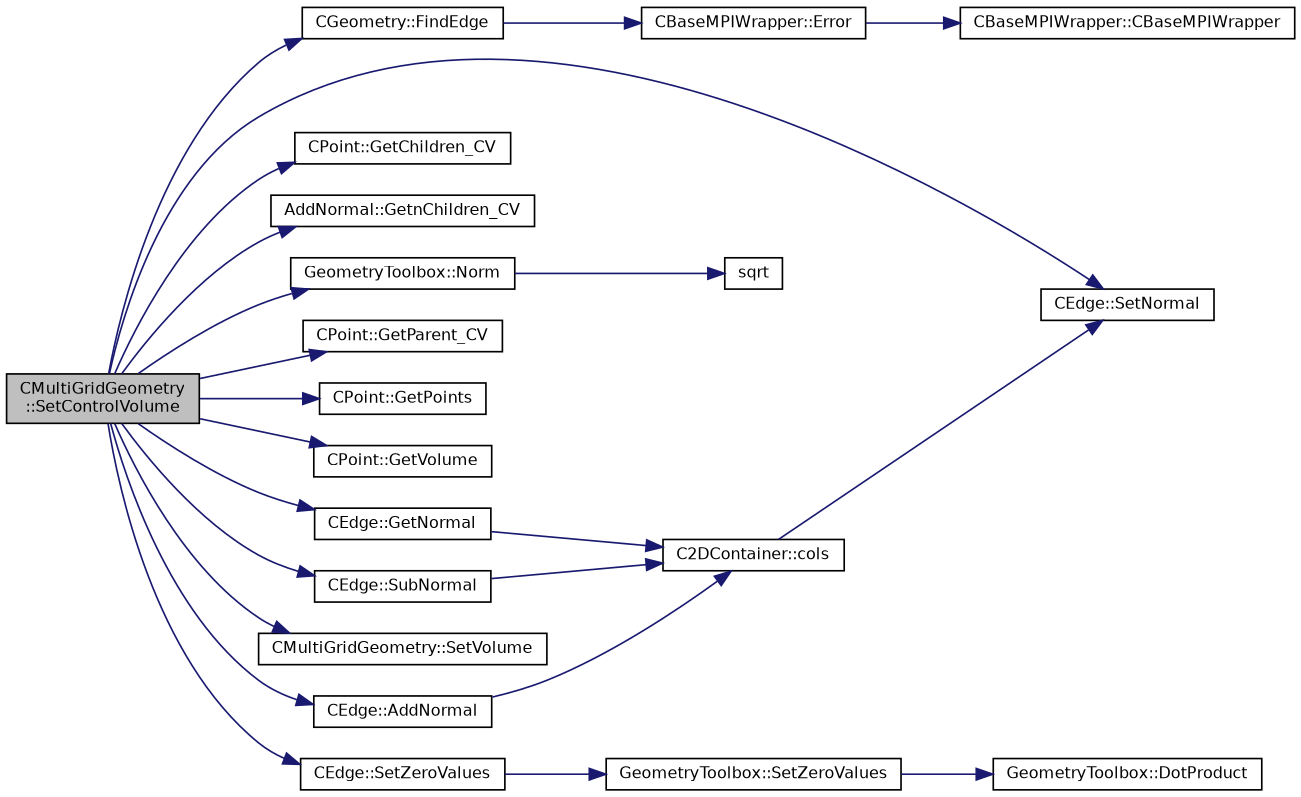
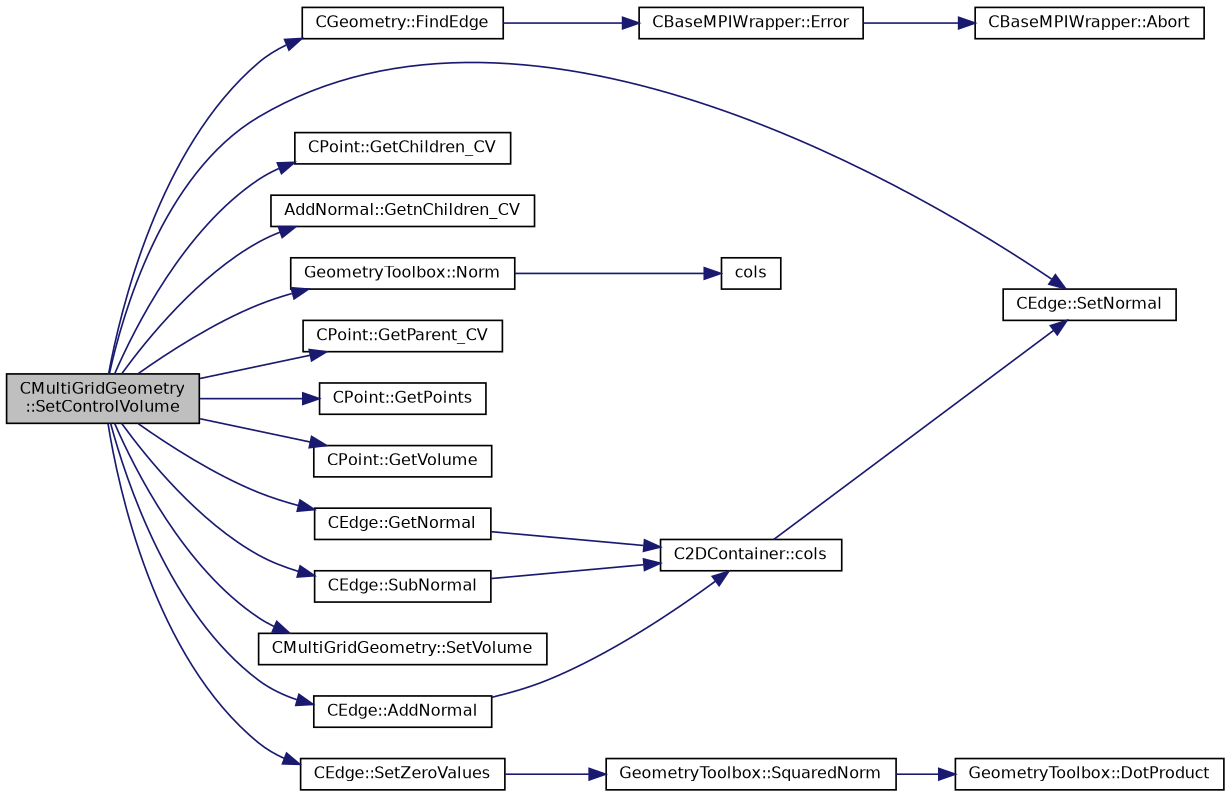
(1128, 23) -> (1090, 23)
(754, 273) -> (751, 273)
(754, 774) -> (751, 774)
